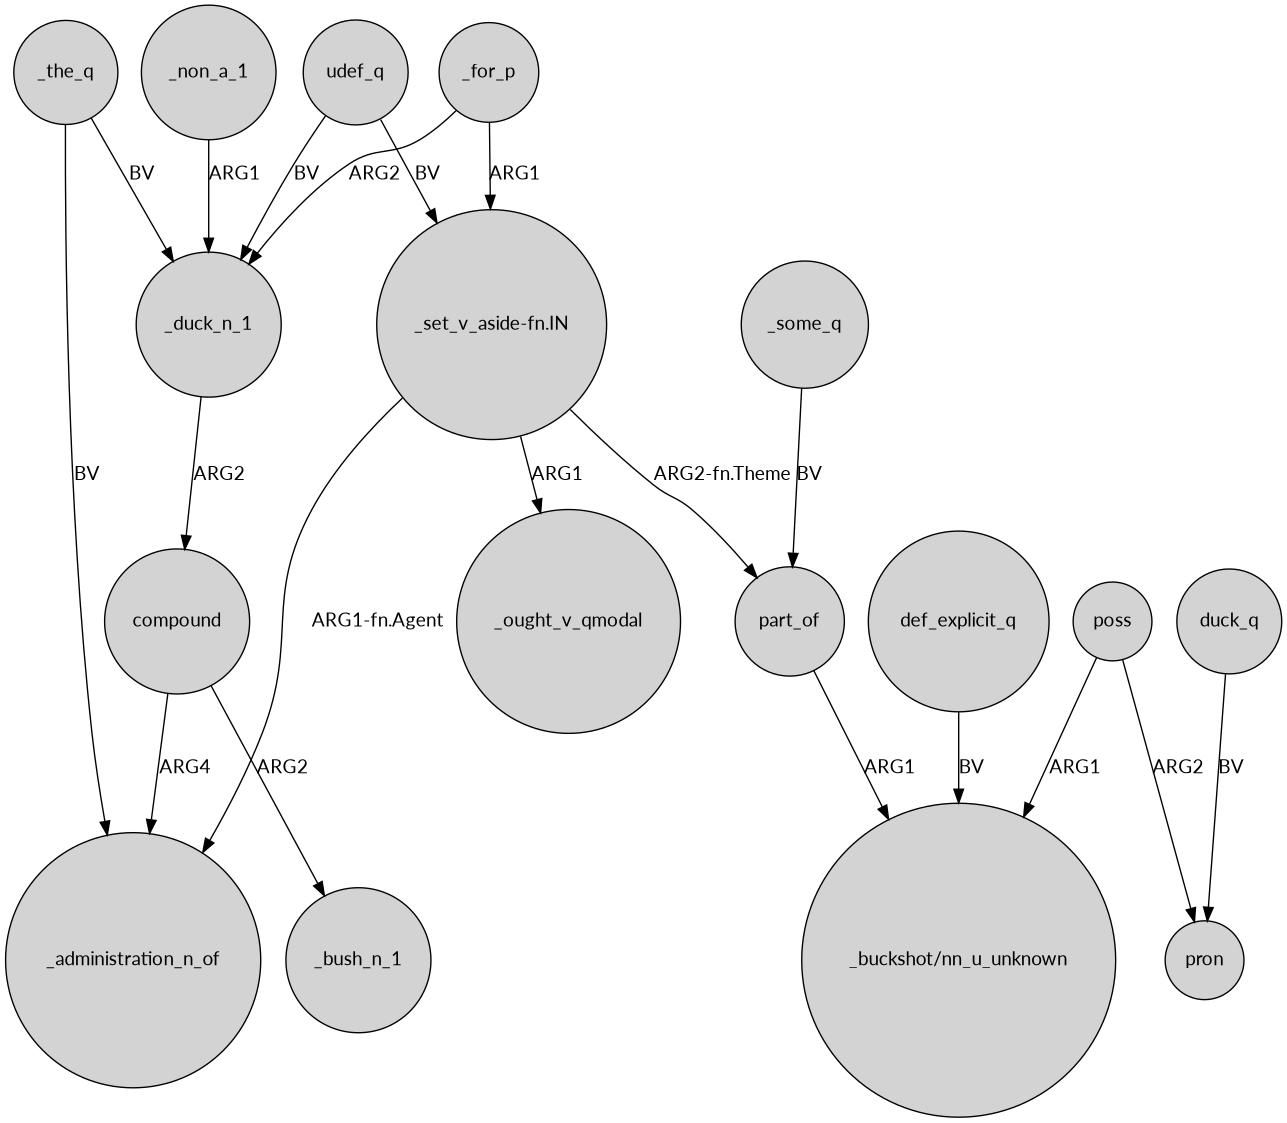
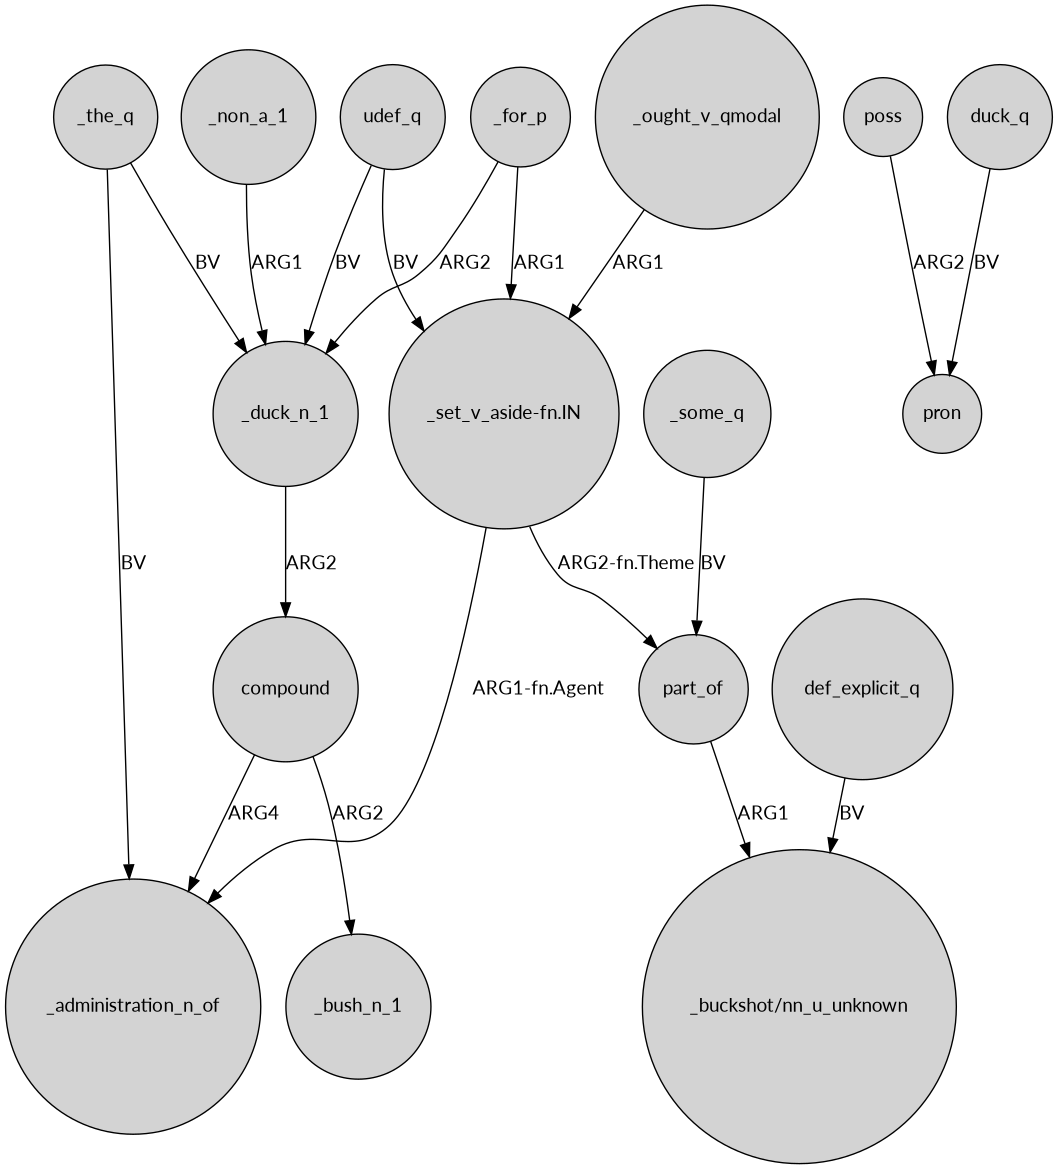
(529, 468) -> (611, 258)
(1063, 731) -> none
